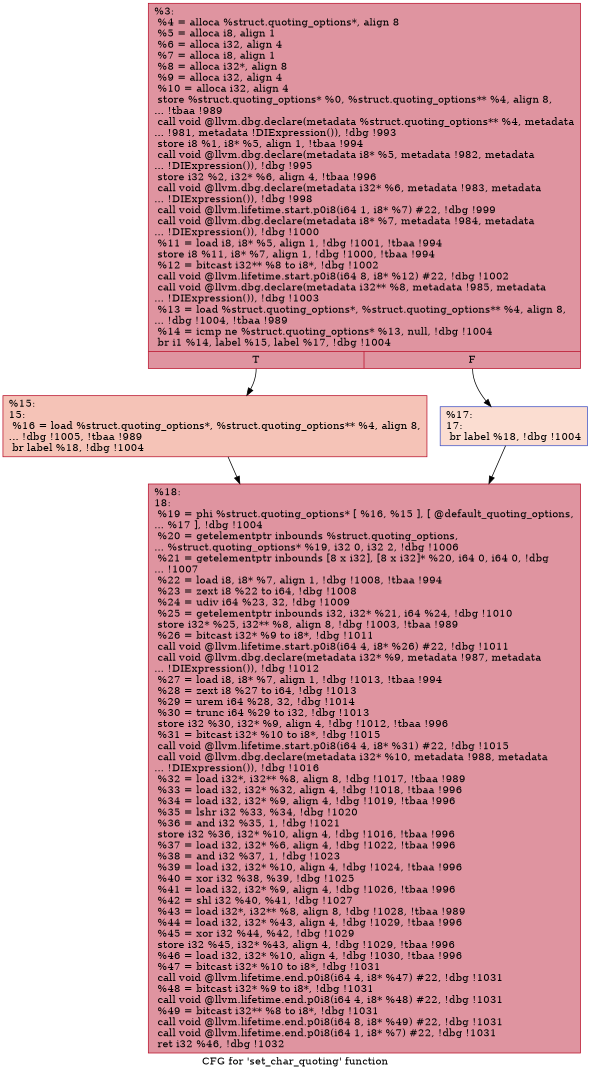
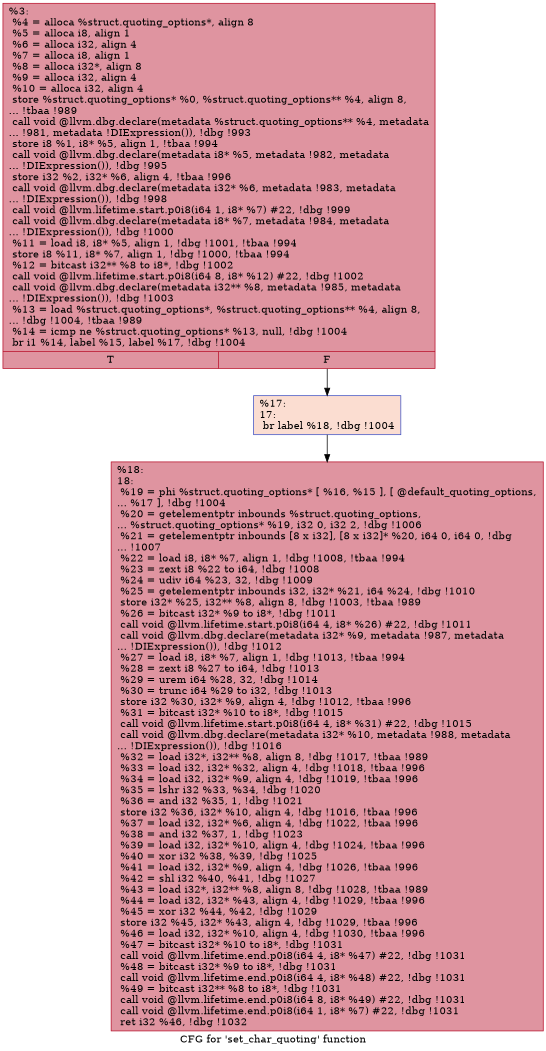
(215, 426) -> none
